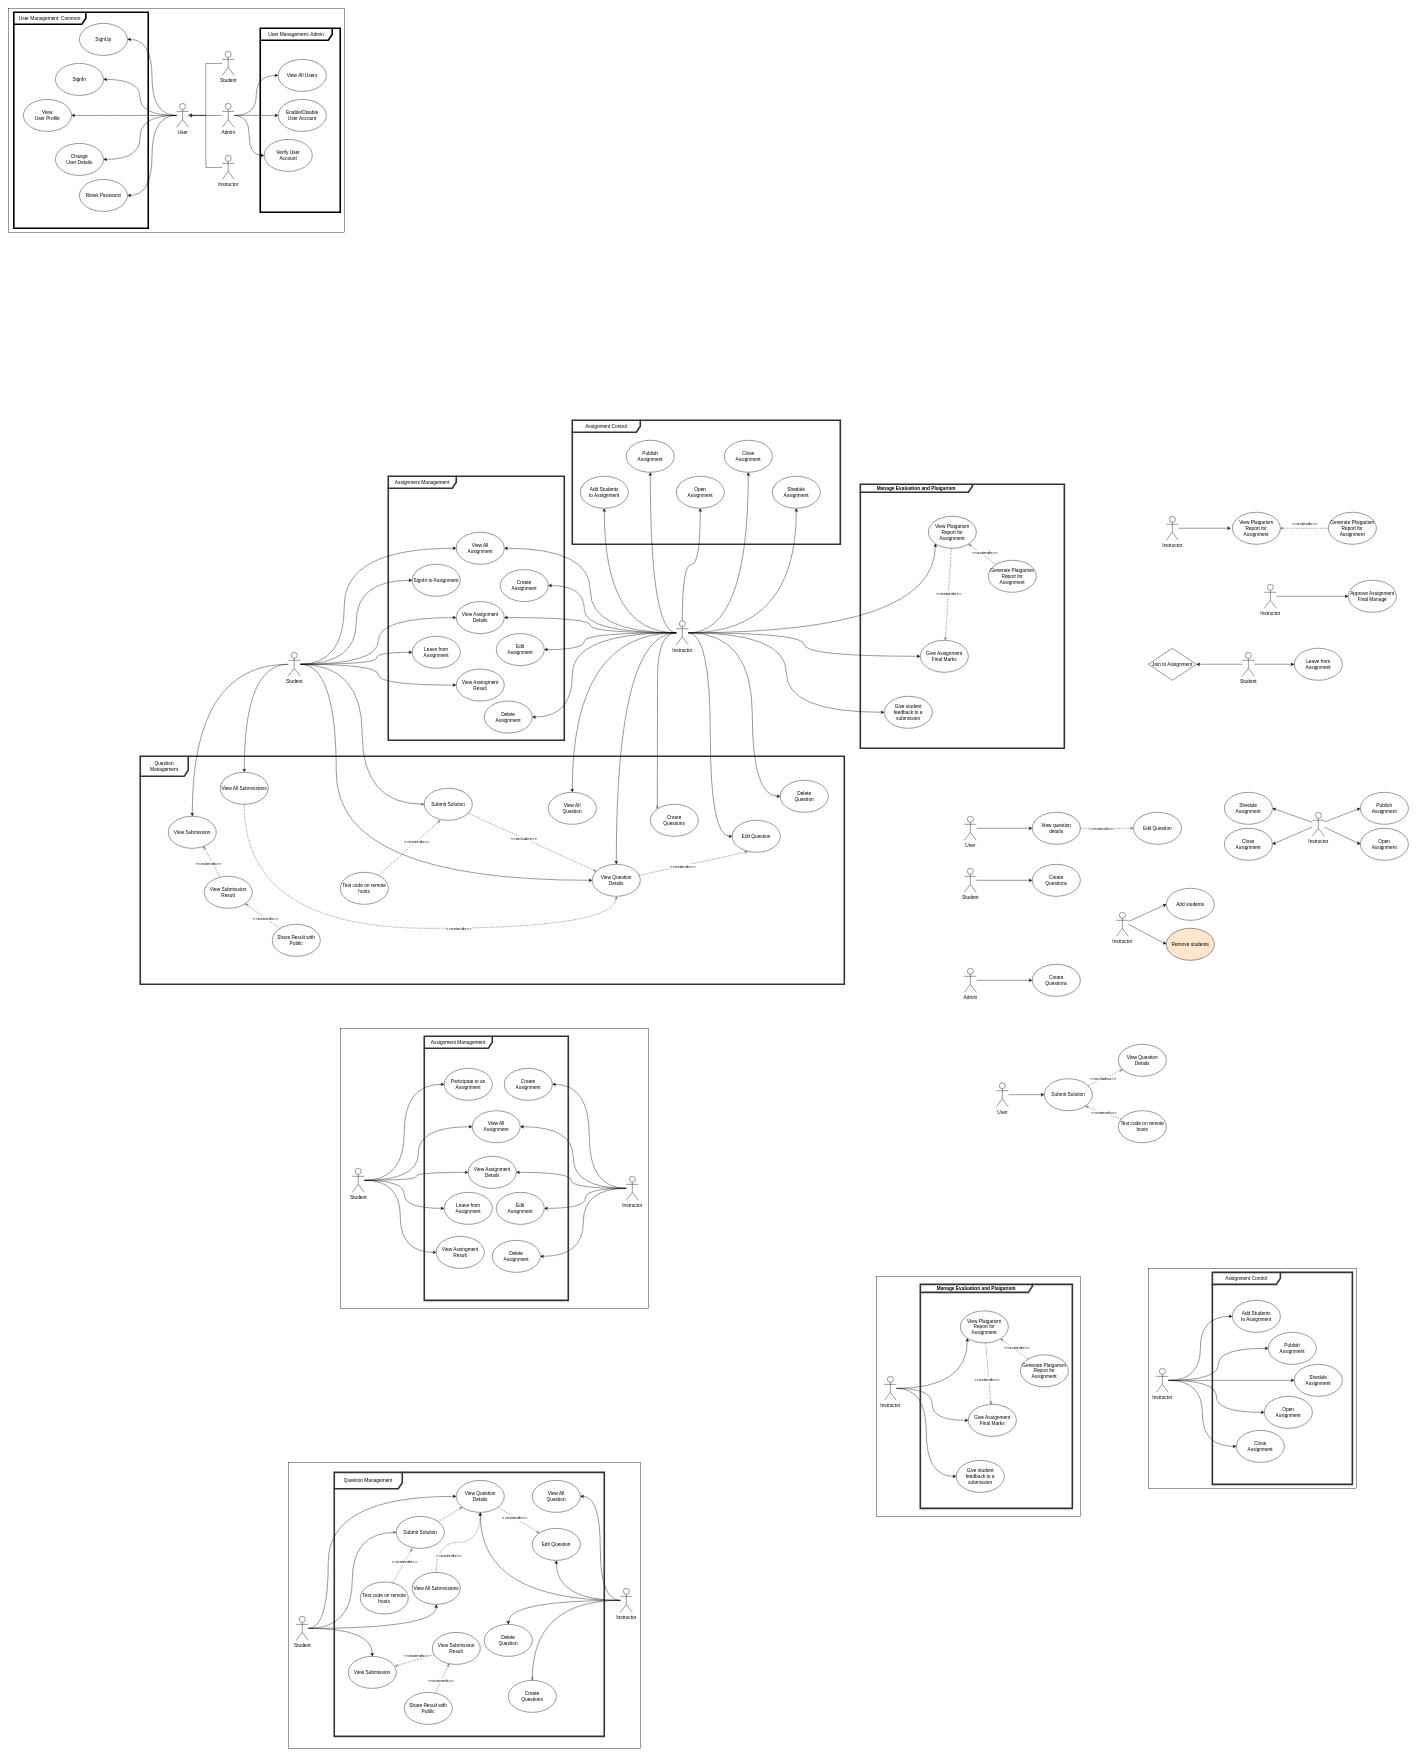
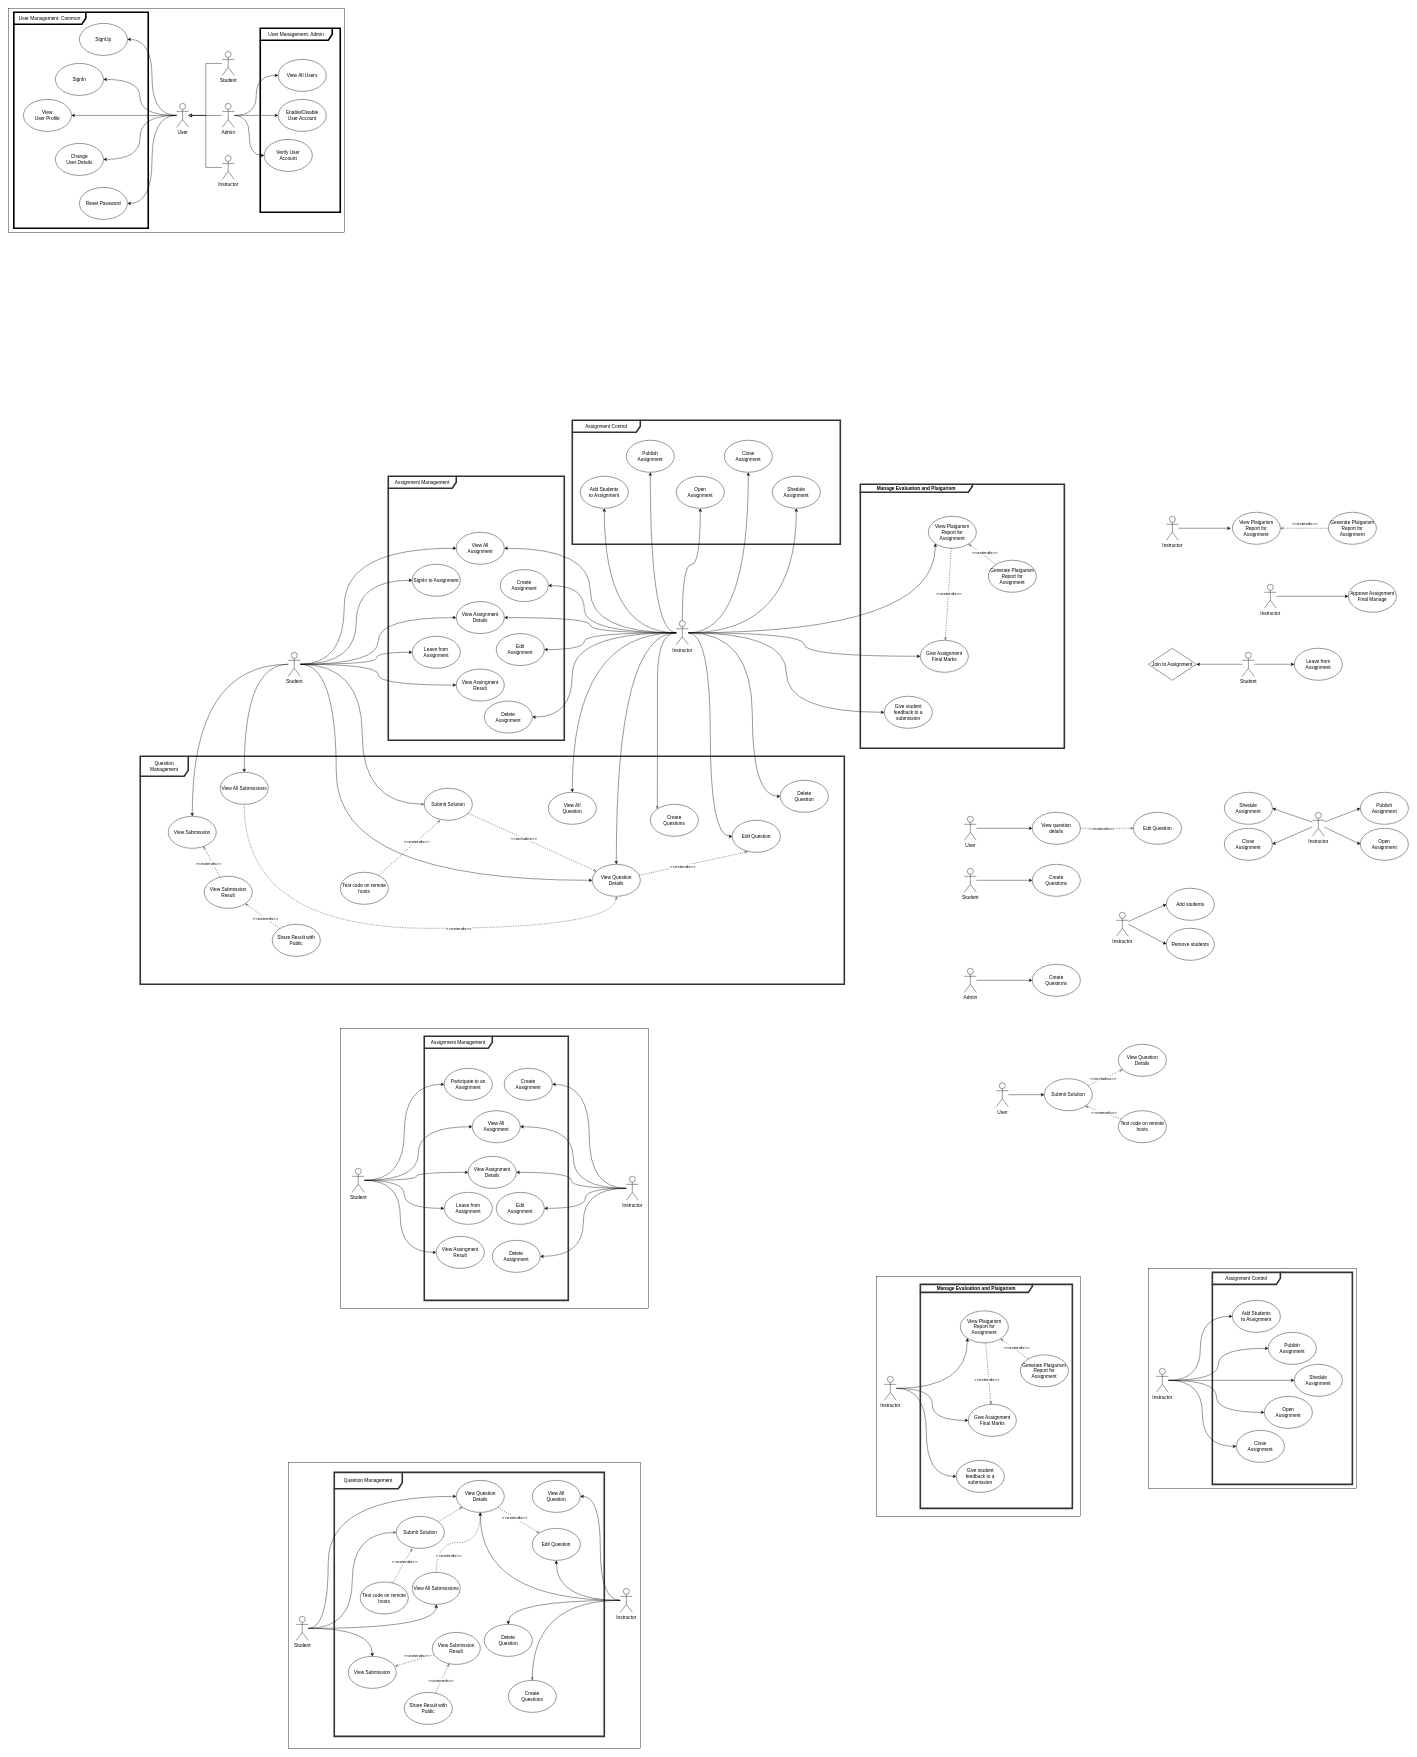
(103, 195) -> (103, 203)
(1190, 944) -> (1190, 944)
